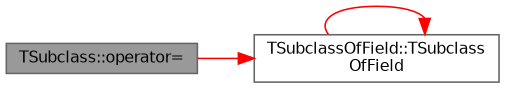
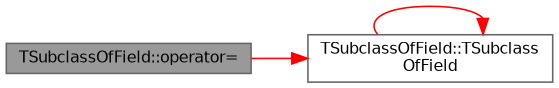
(102, 58) -> (129, 58)
